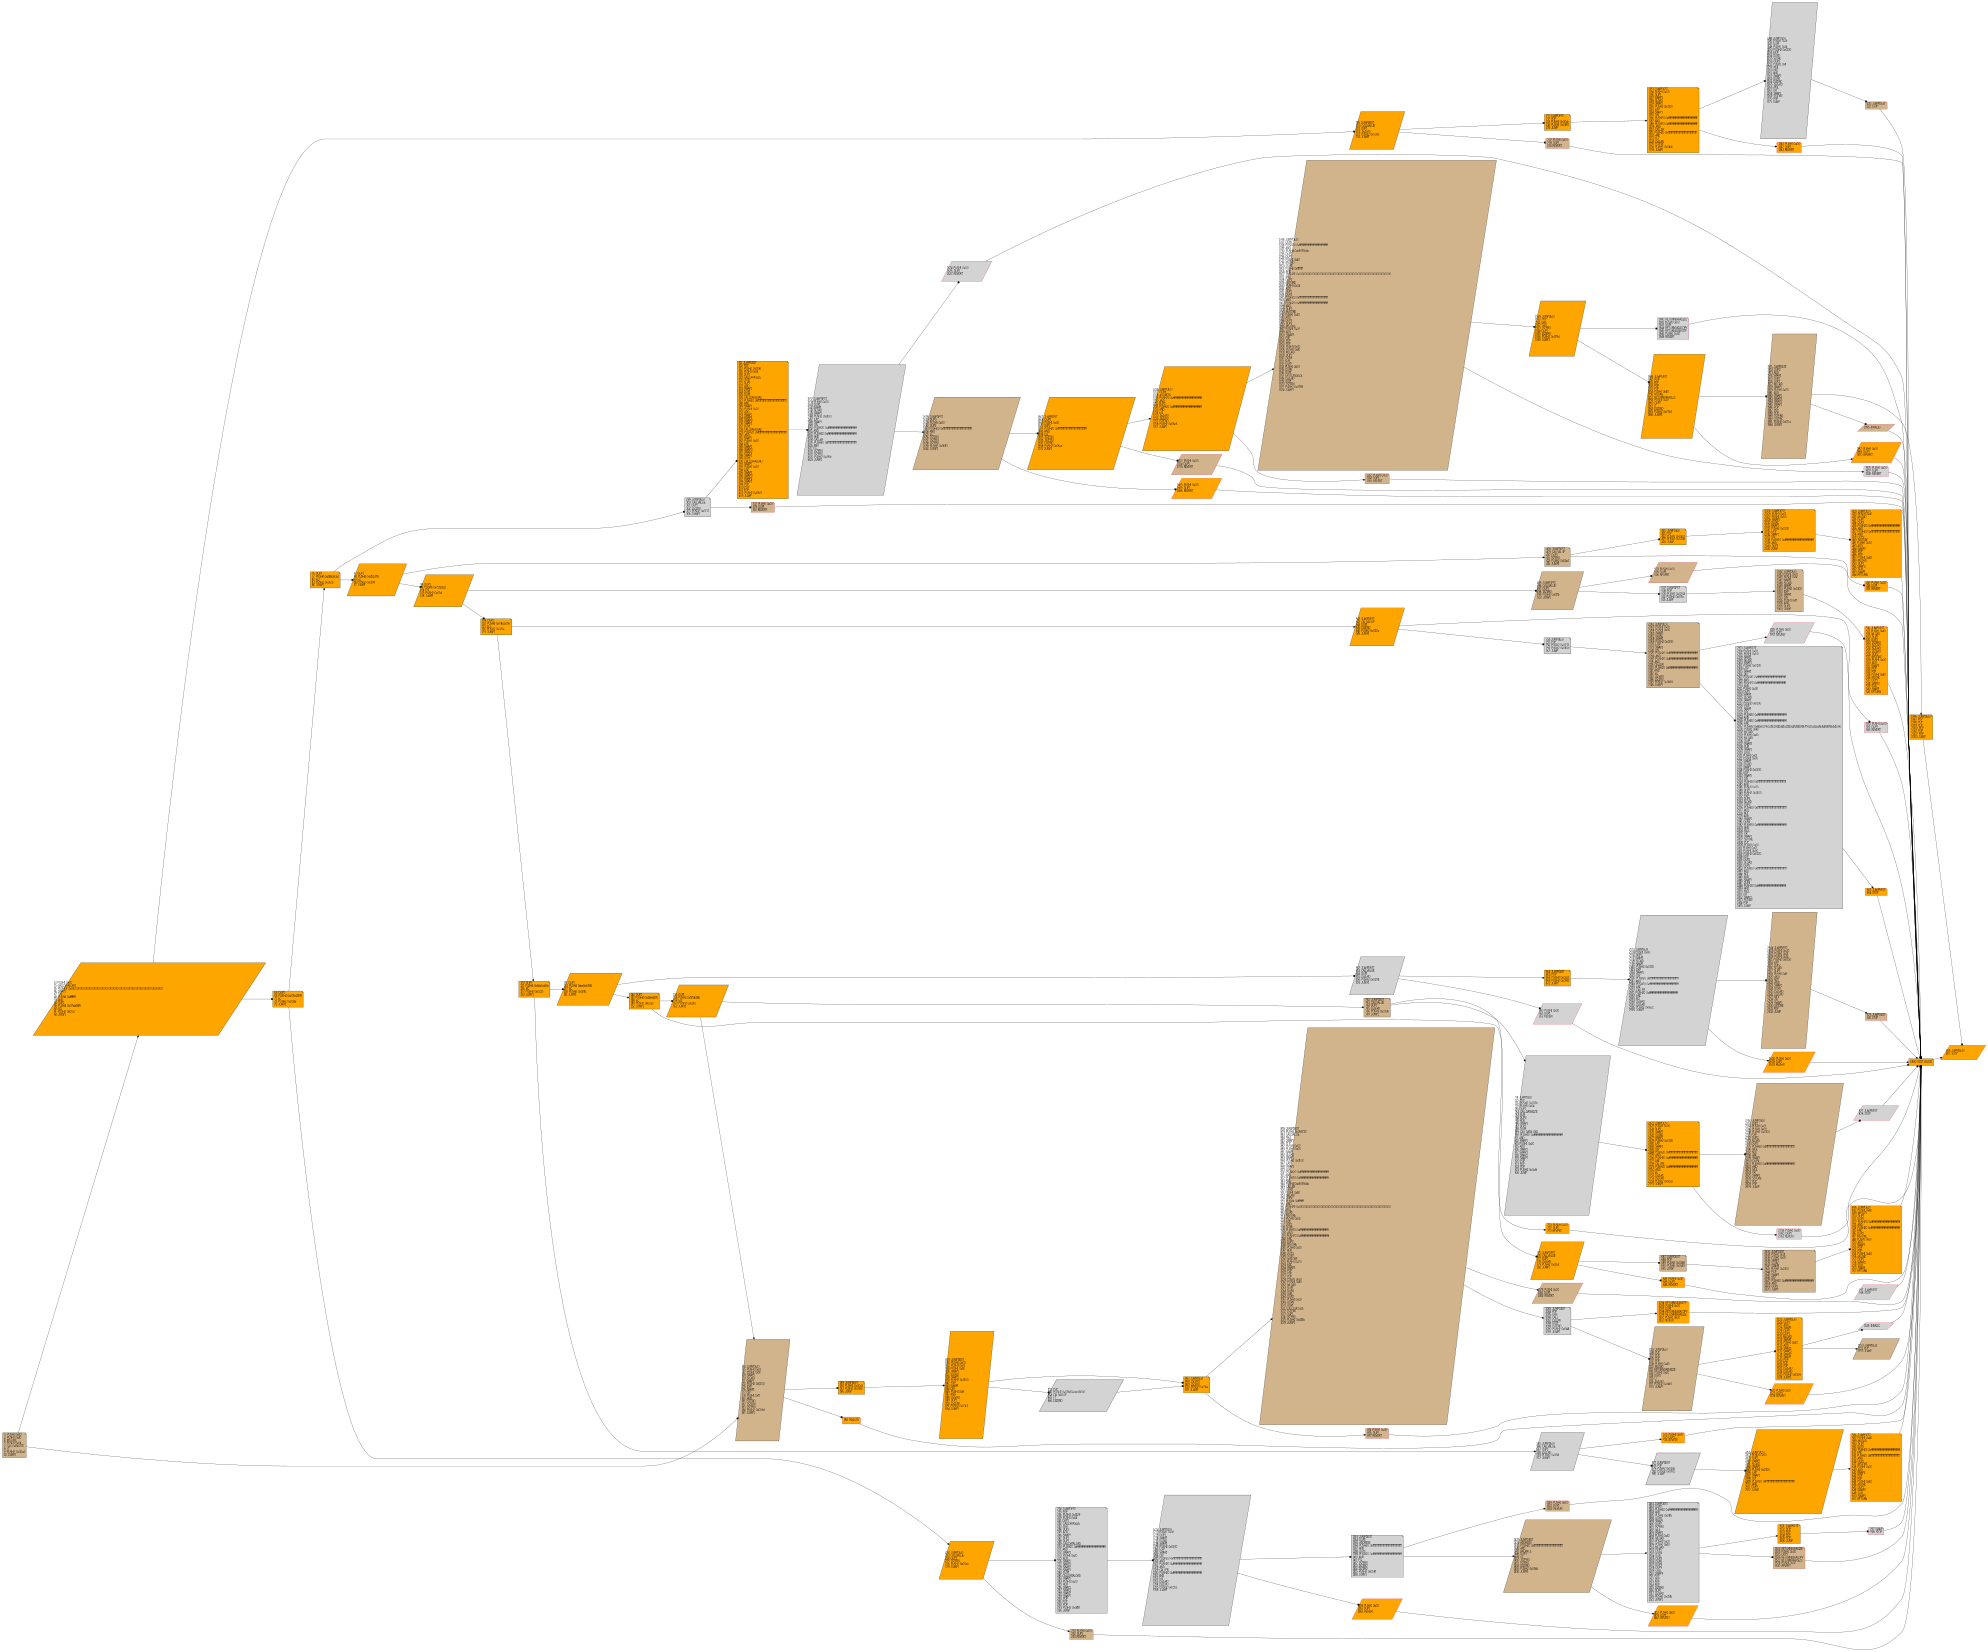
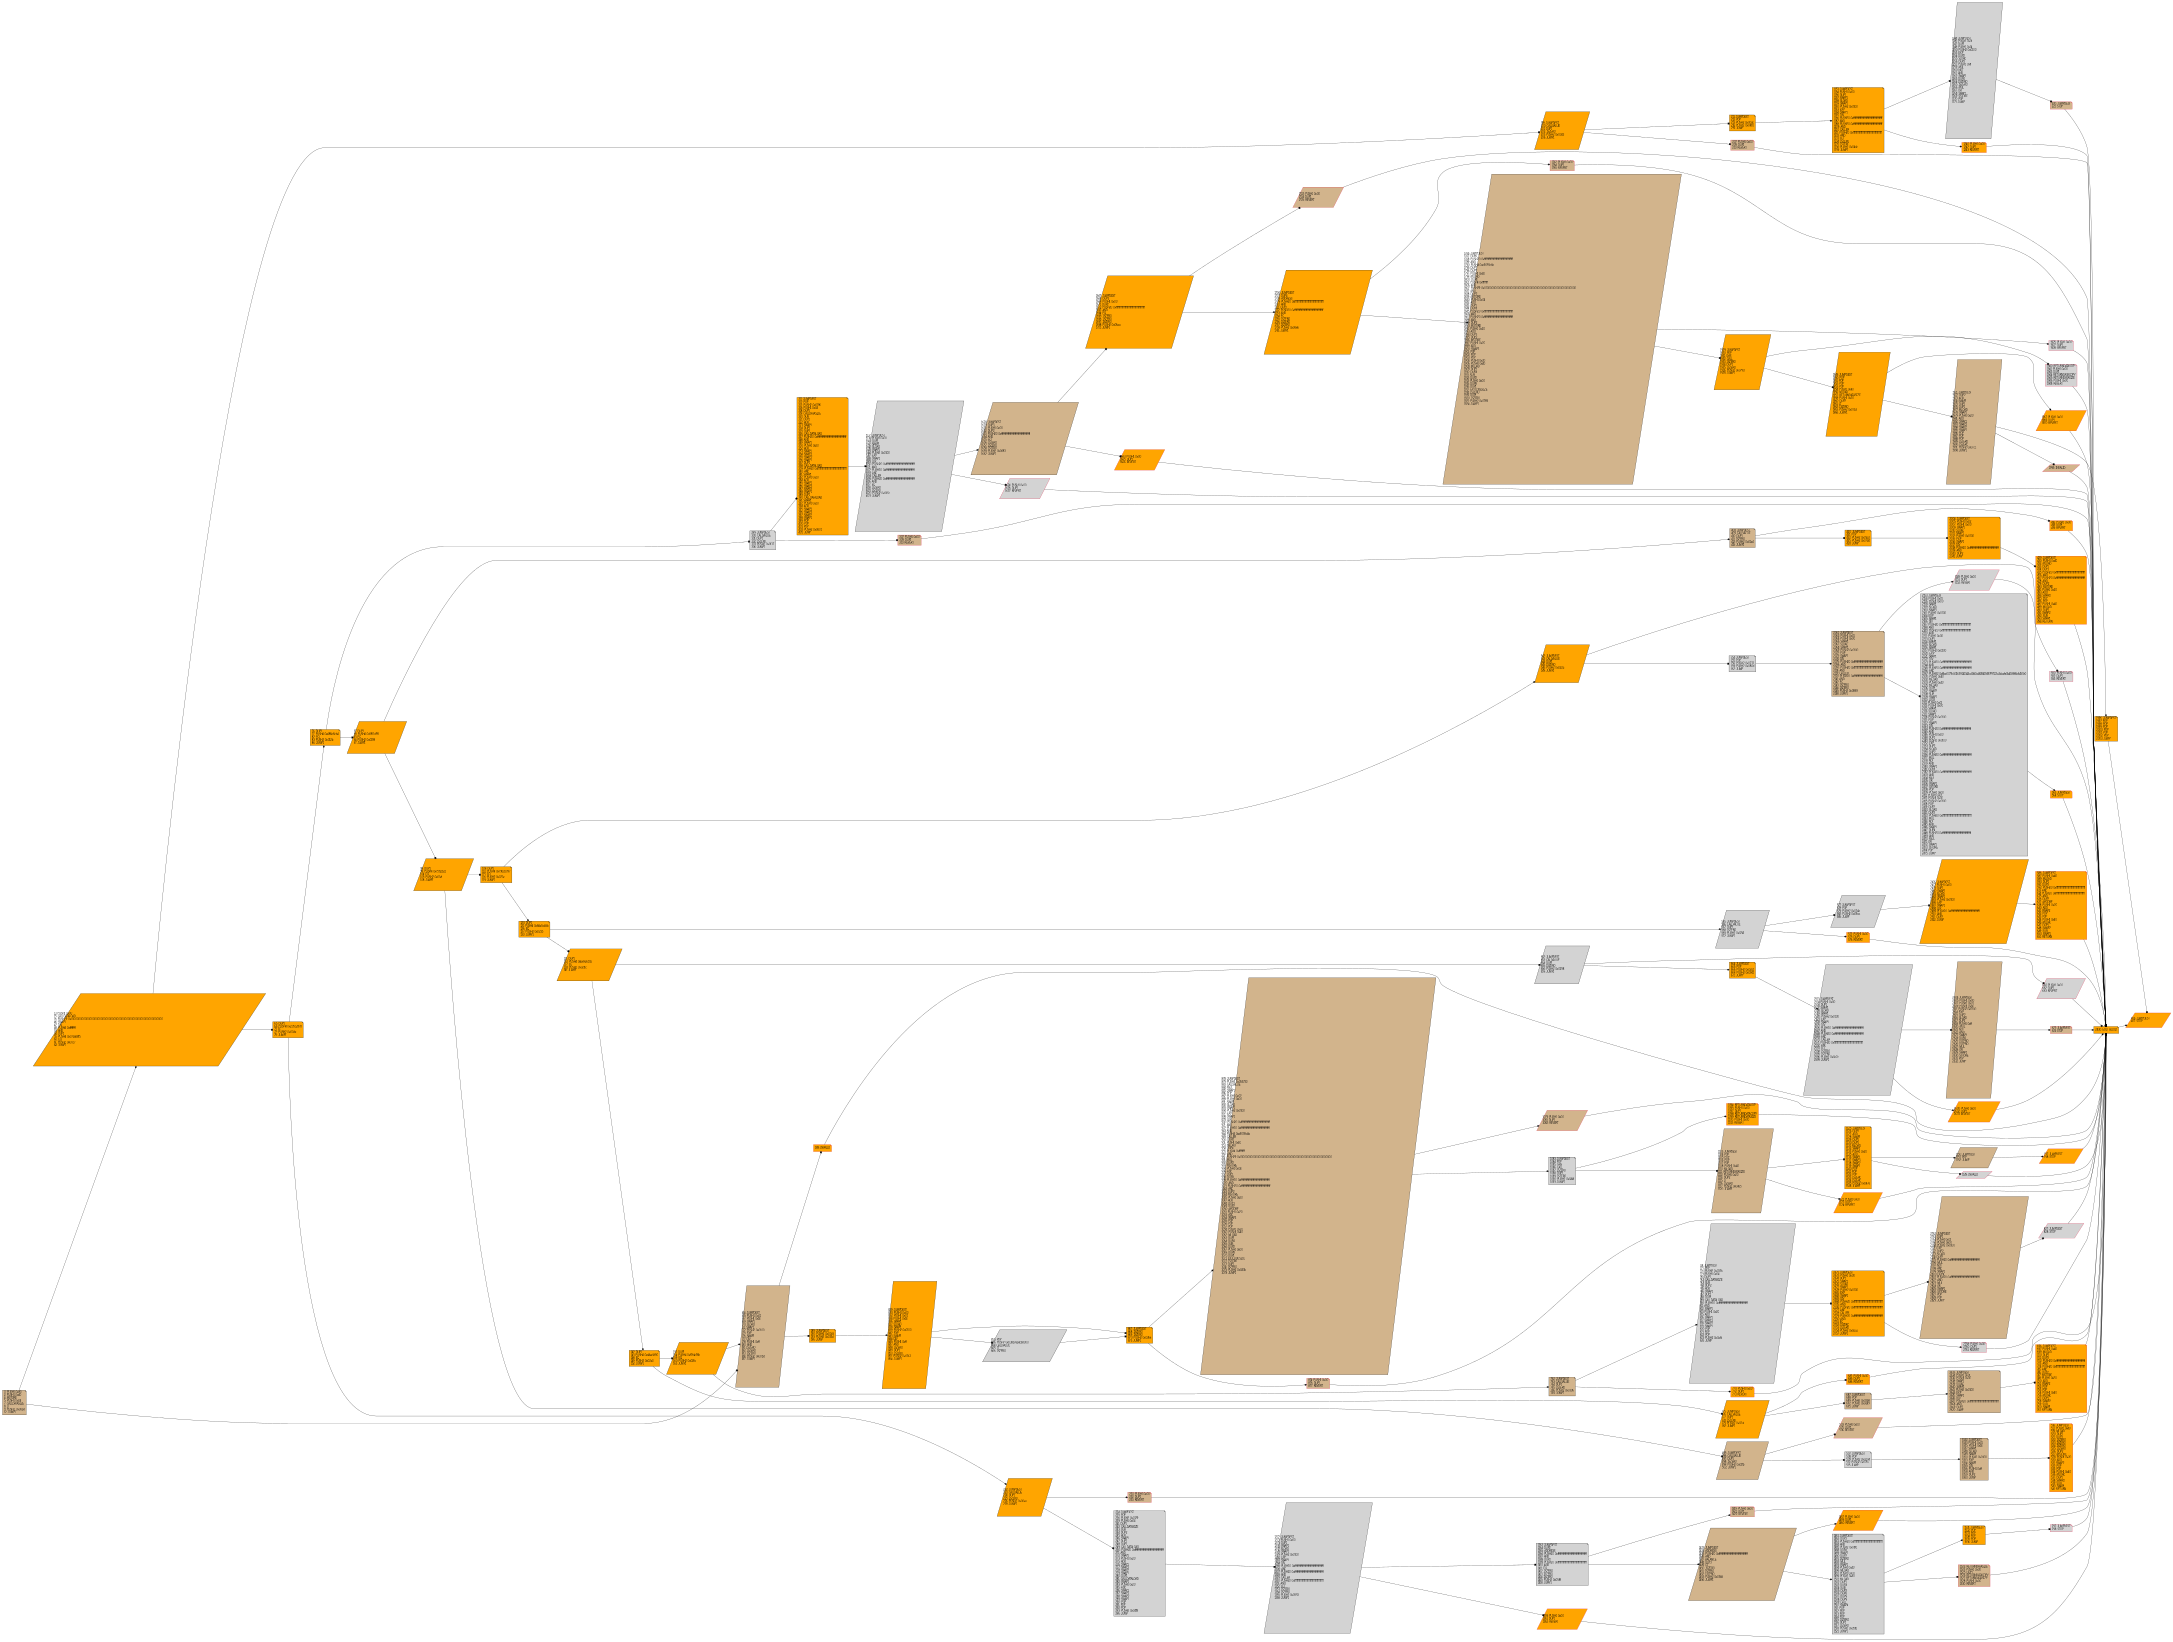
none -> (2017, 1157)
(1876, 1292) -> (2061, 1156)
(1876, 1531) -> (2061, 1528)
